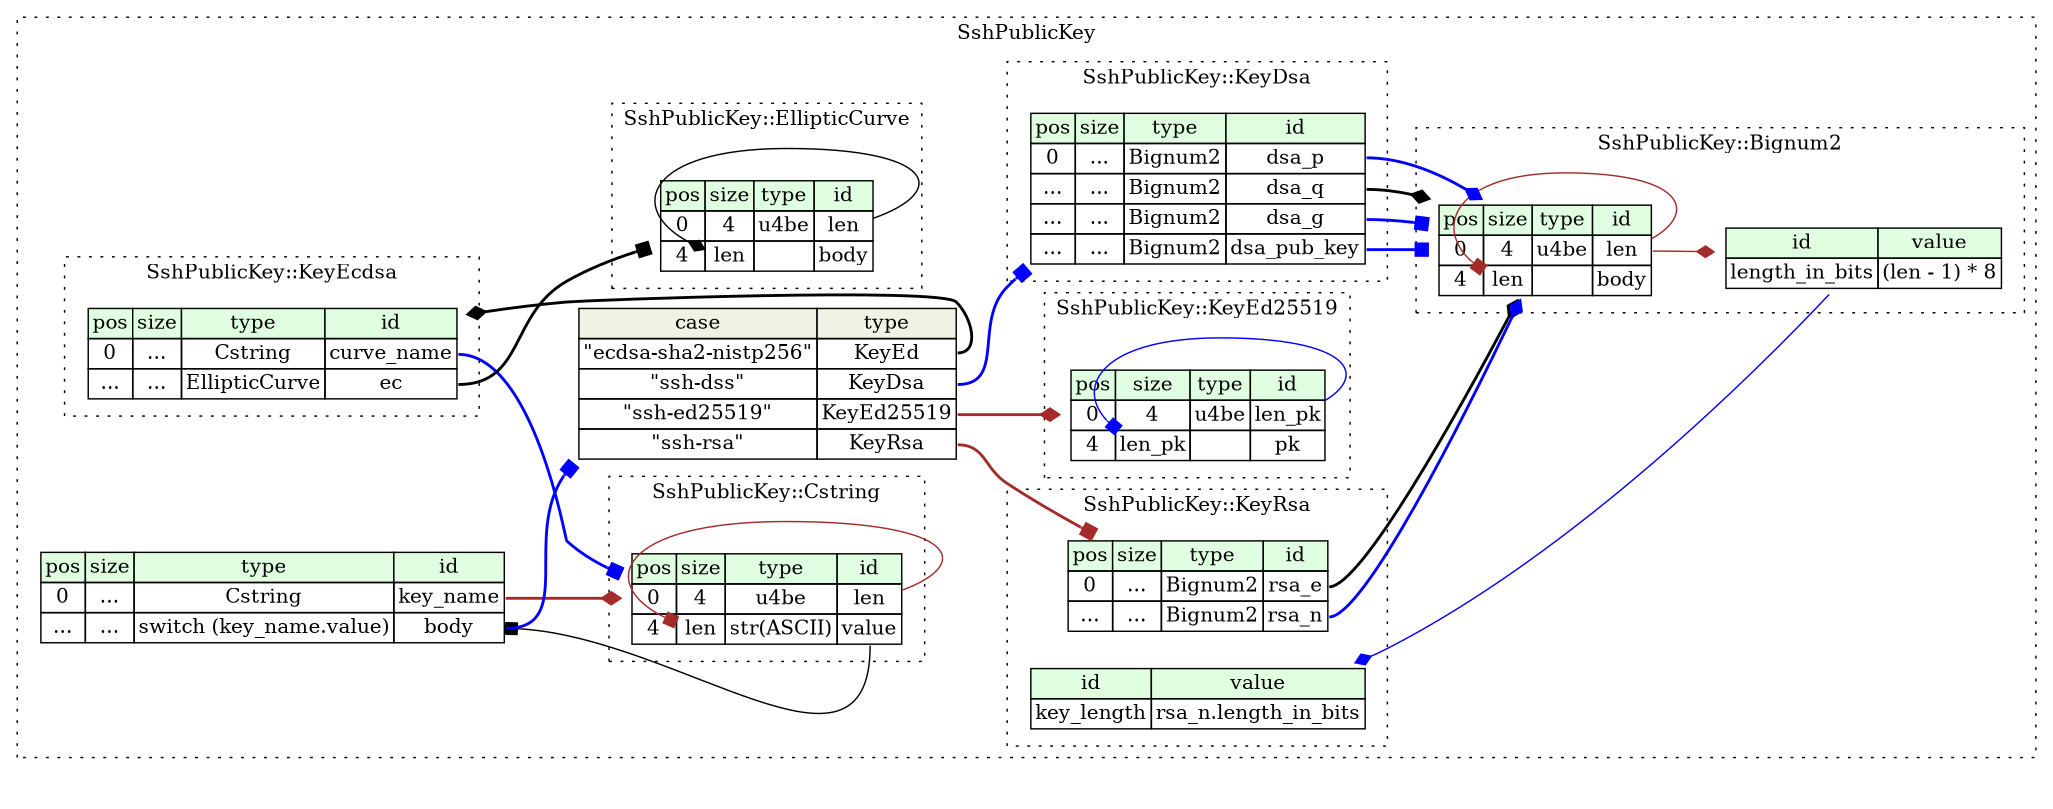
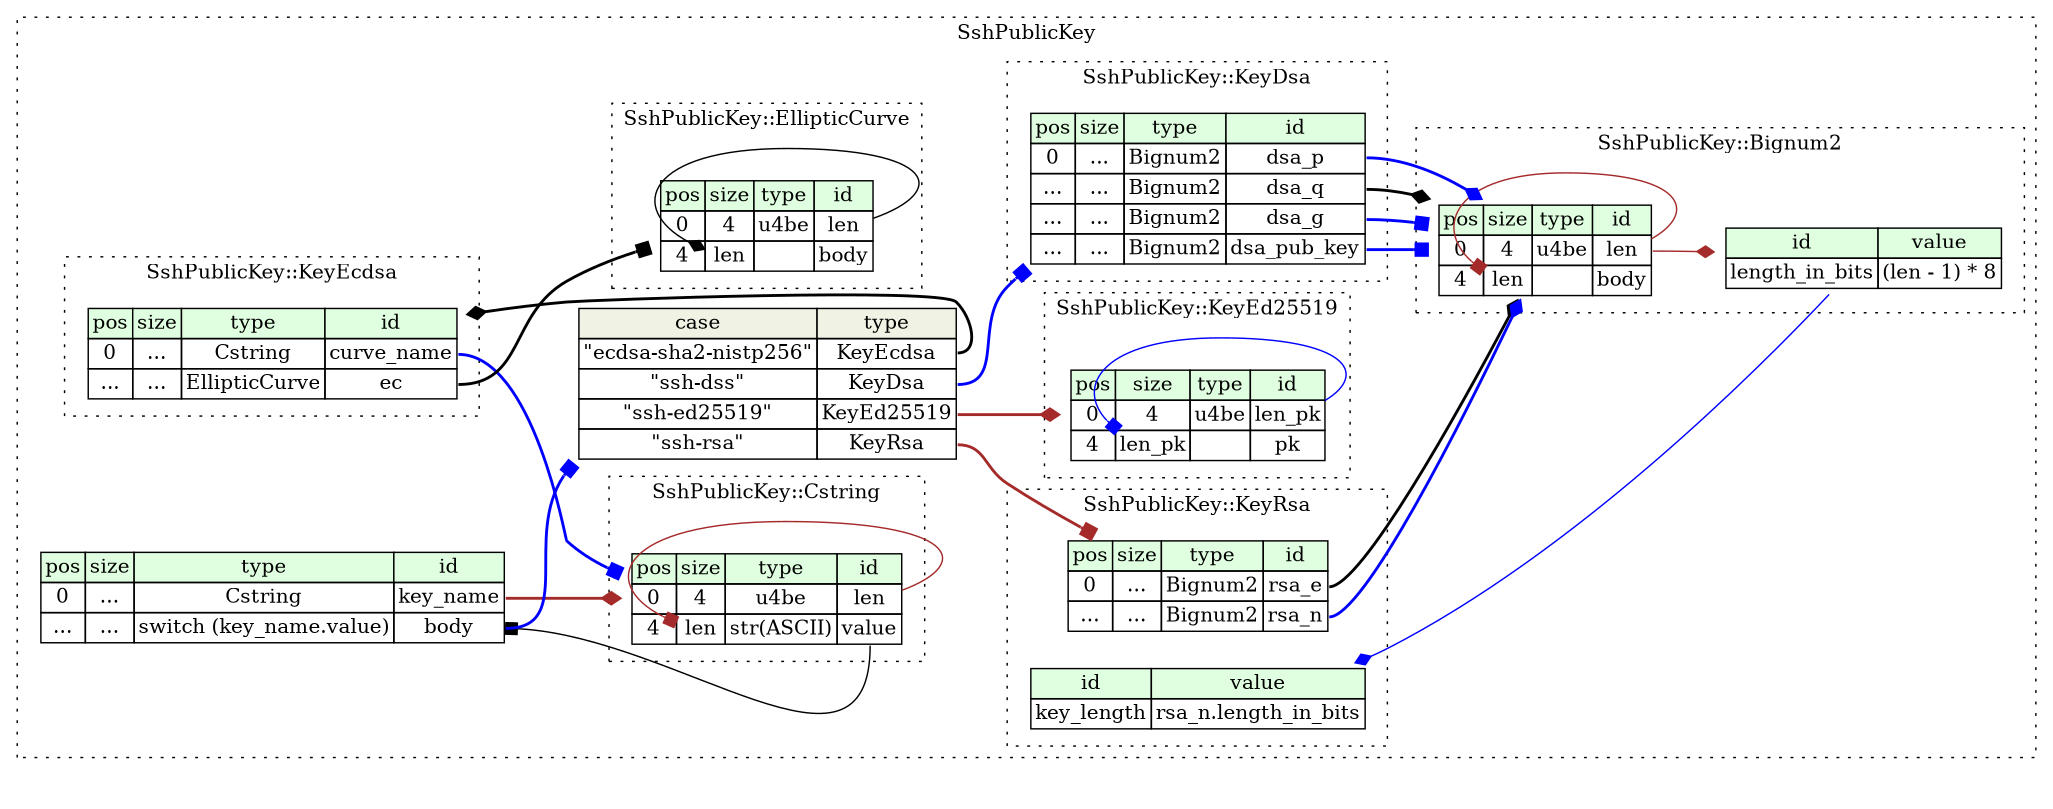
(887, 353) -> (887, 353)
